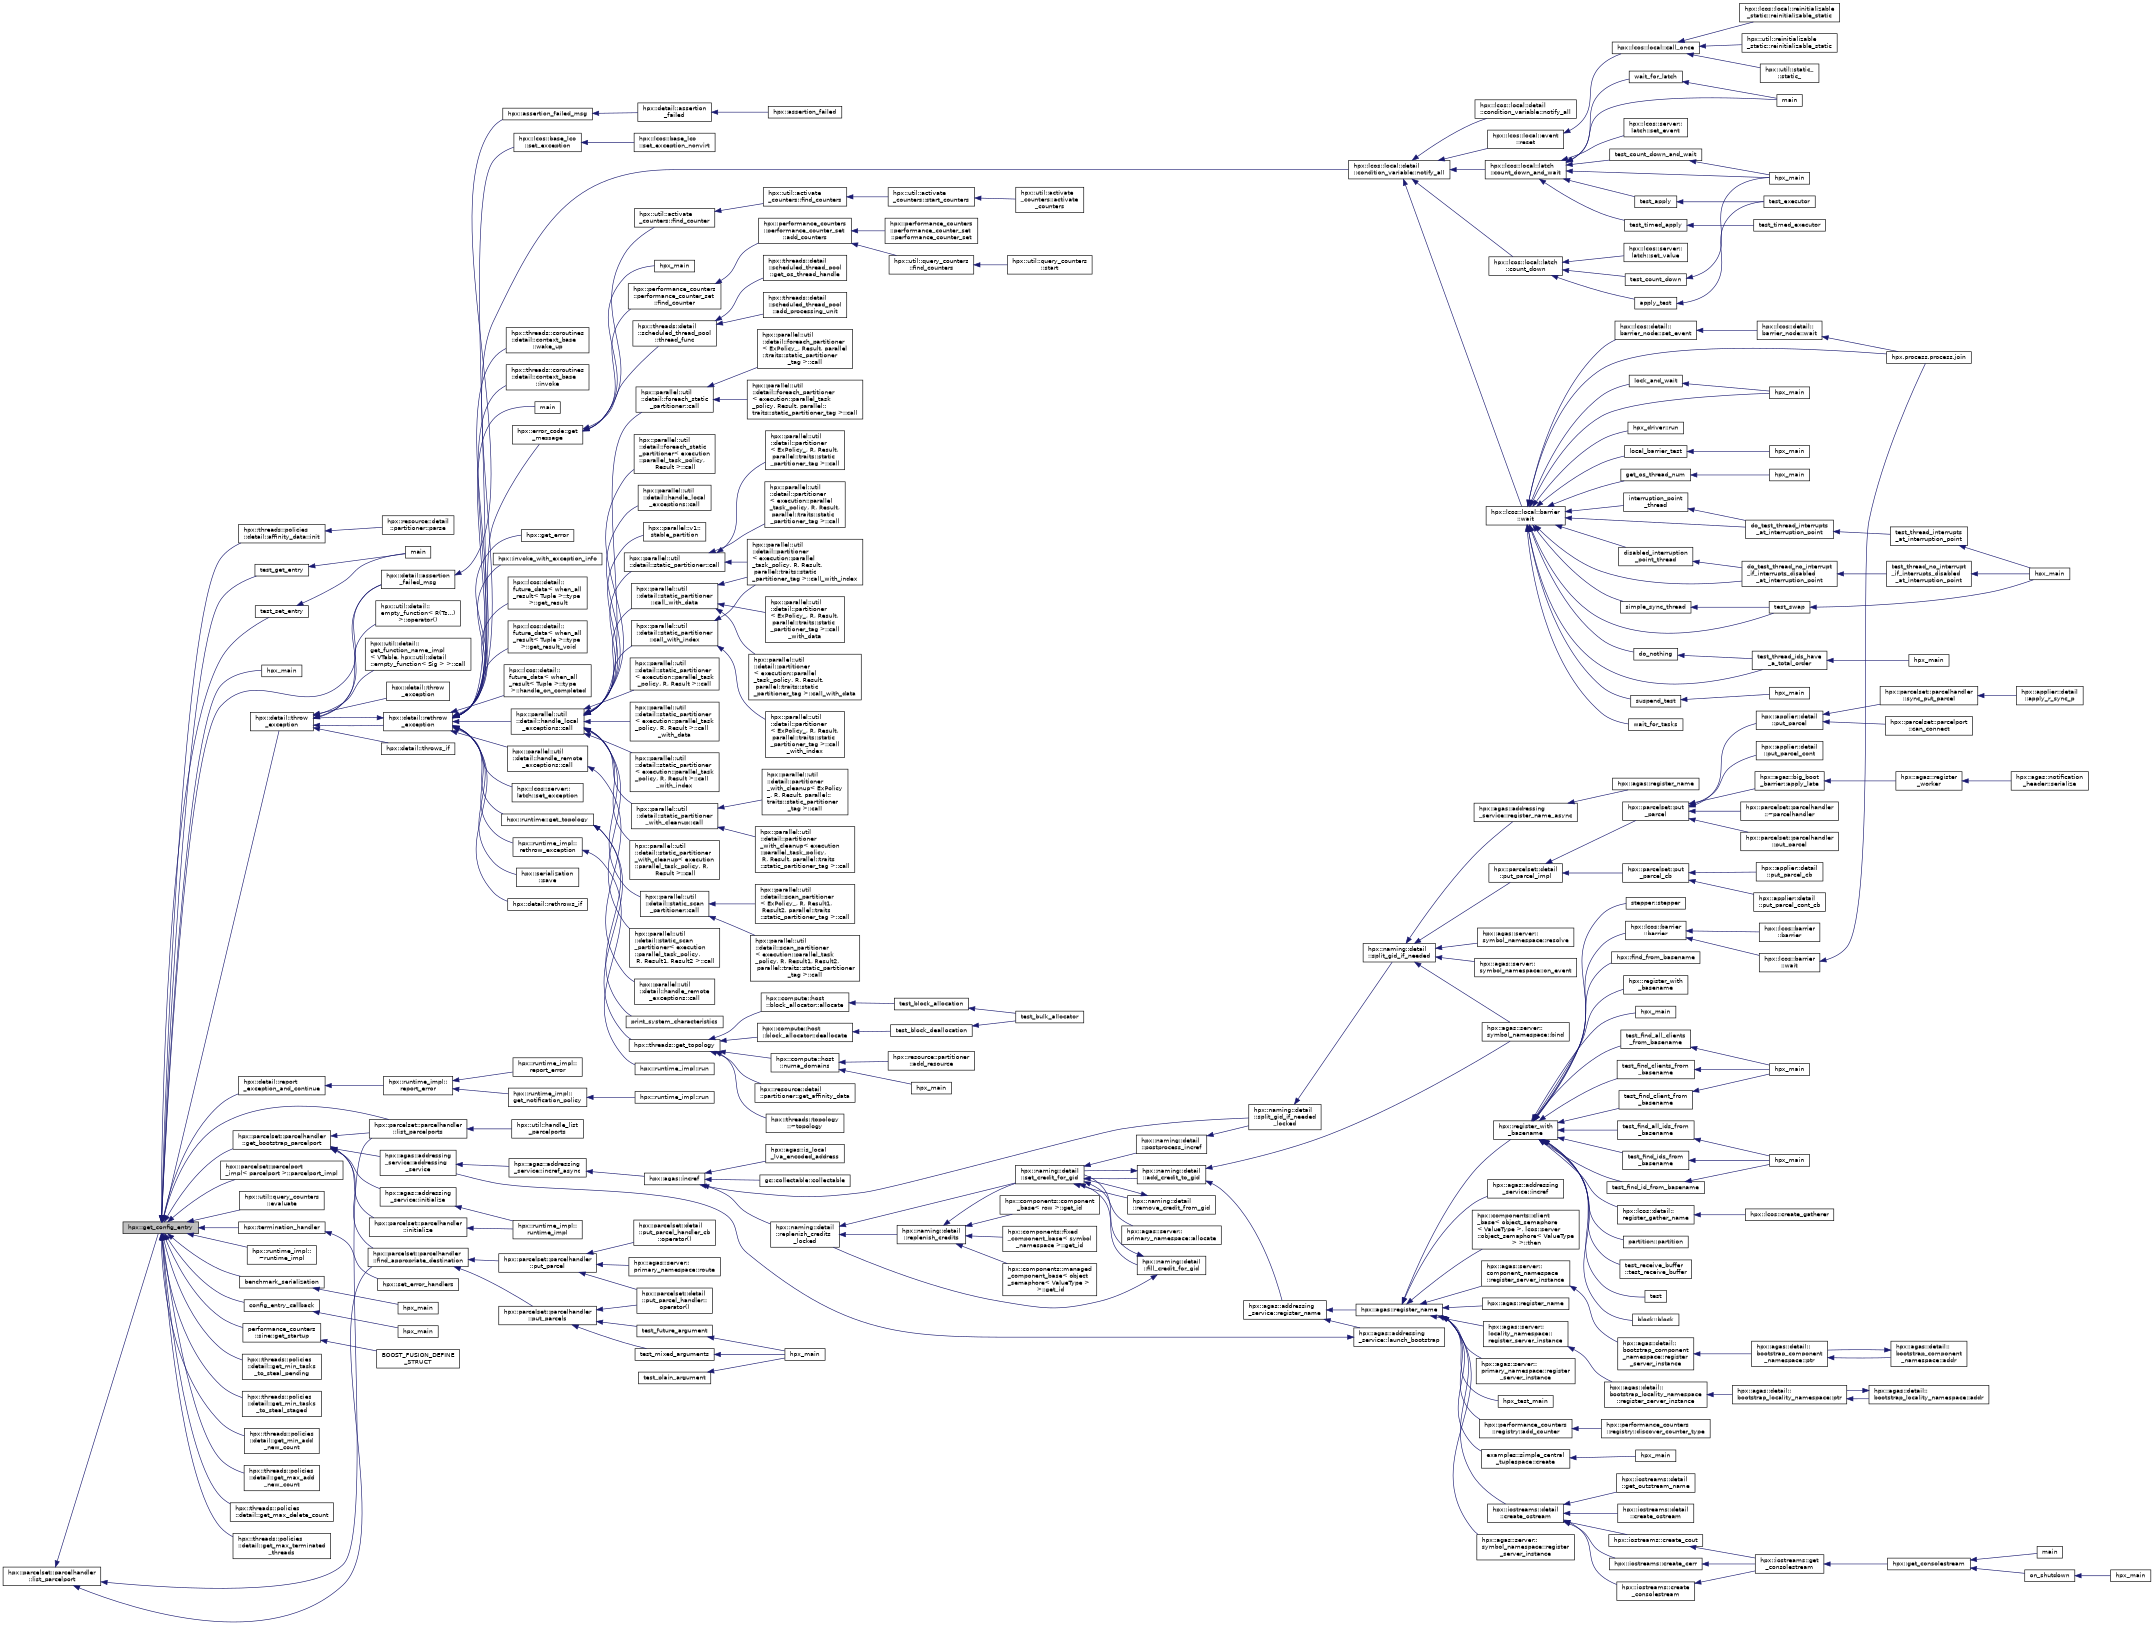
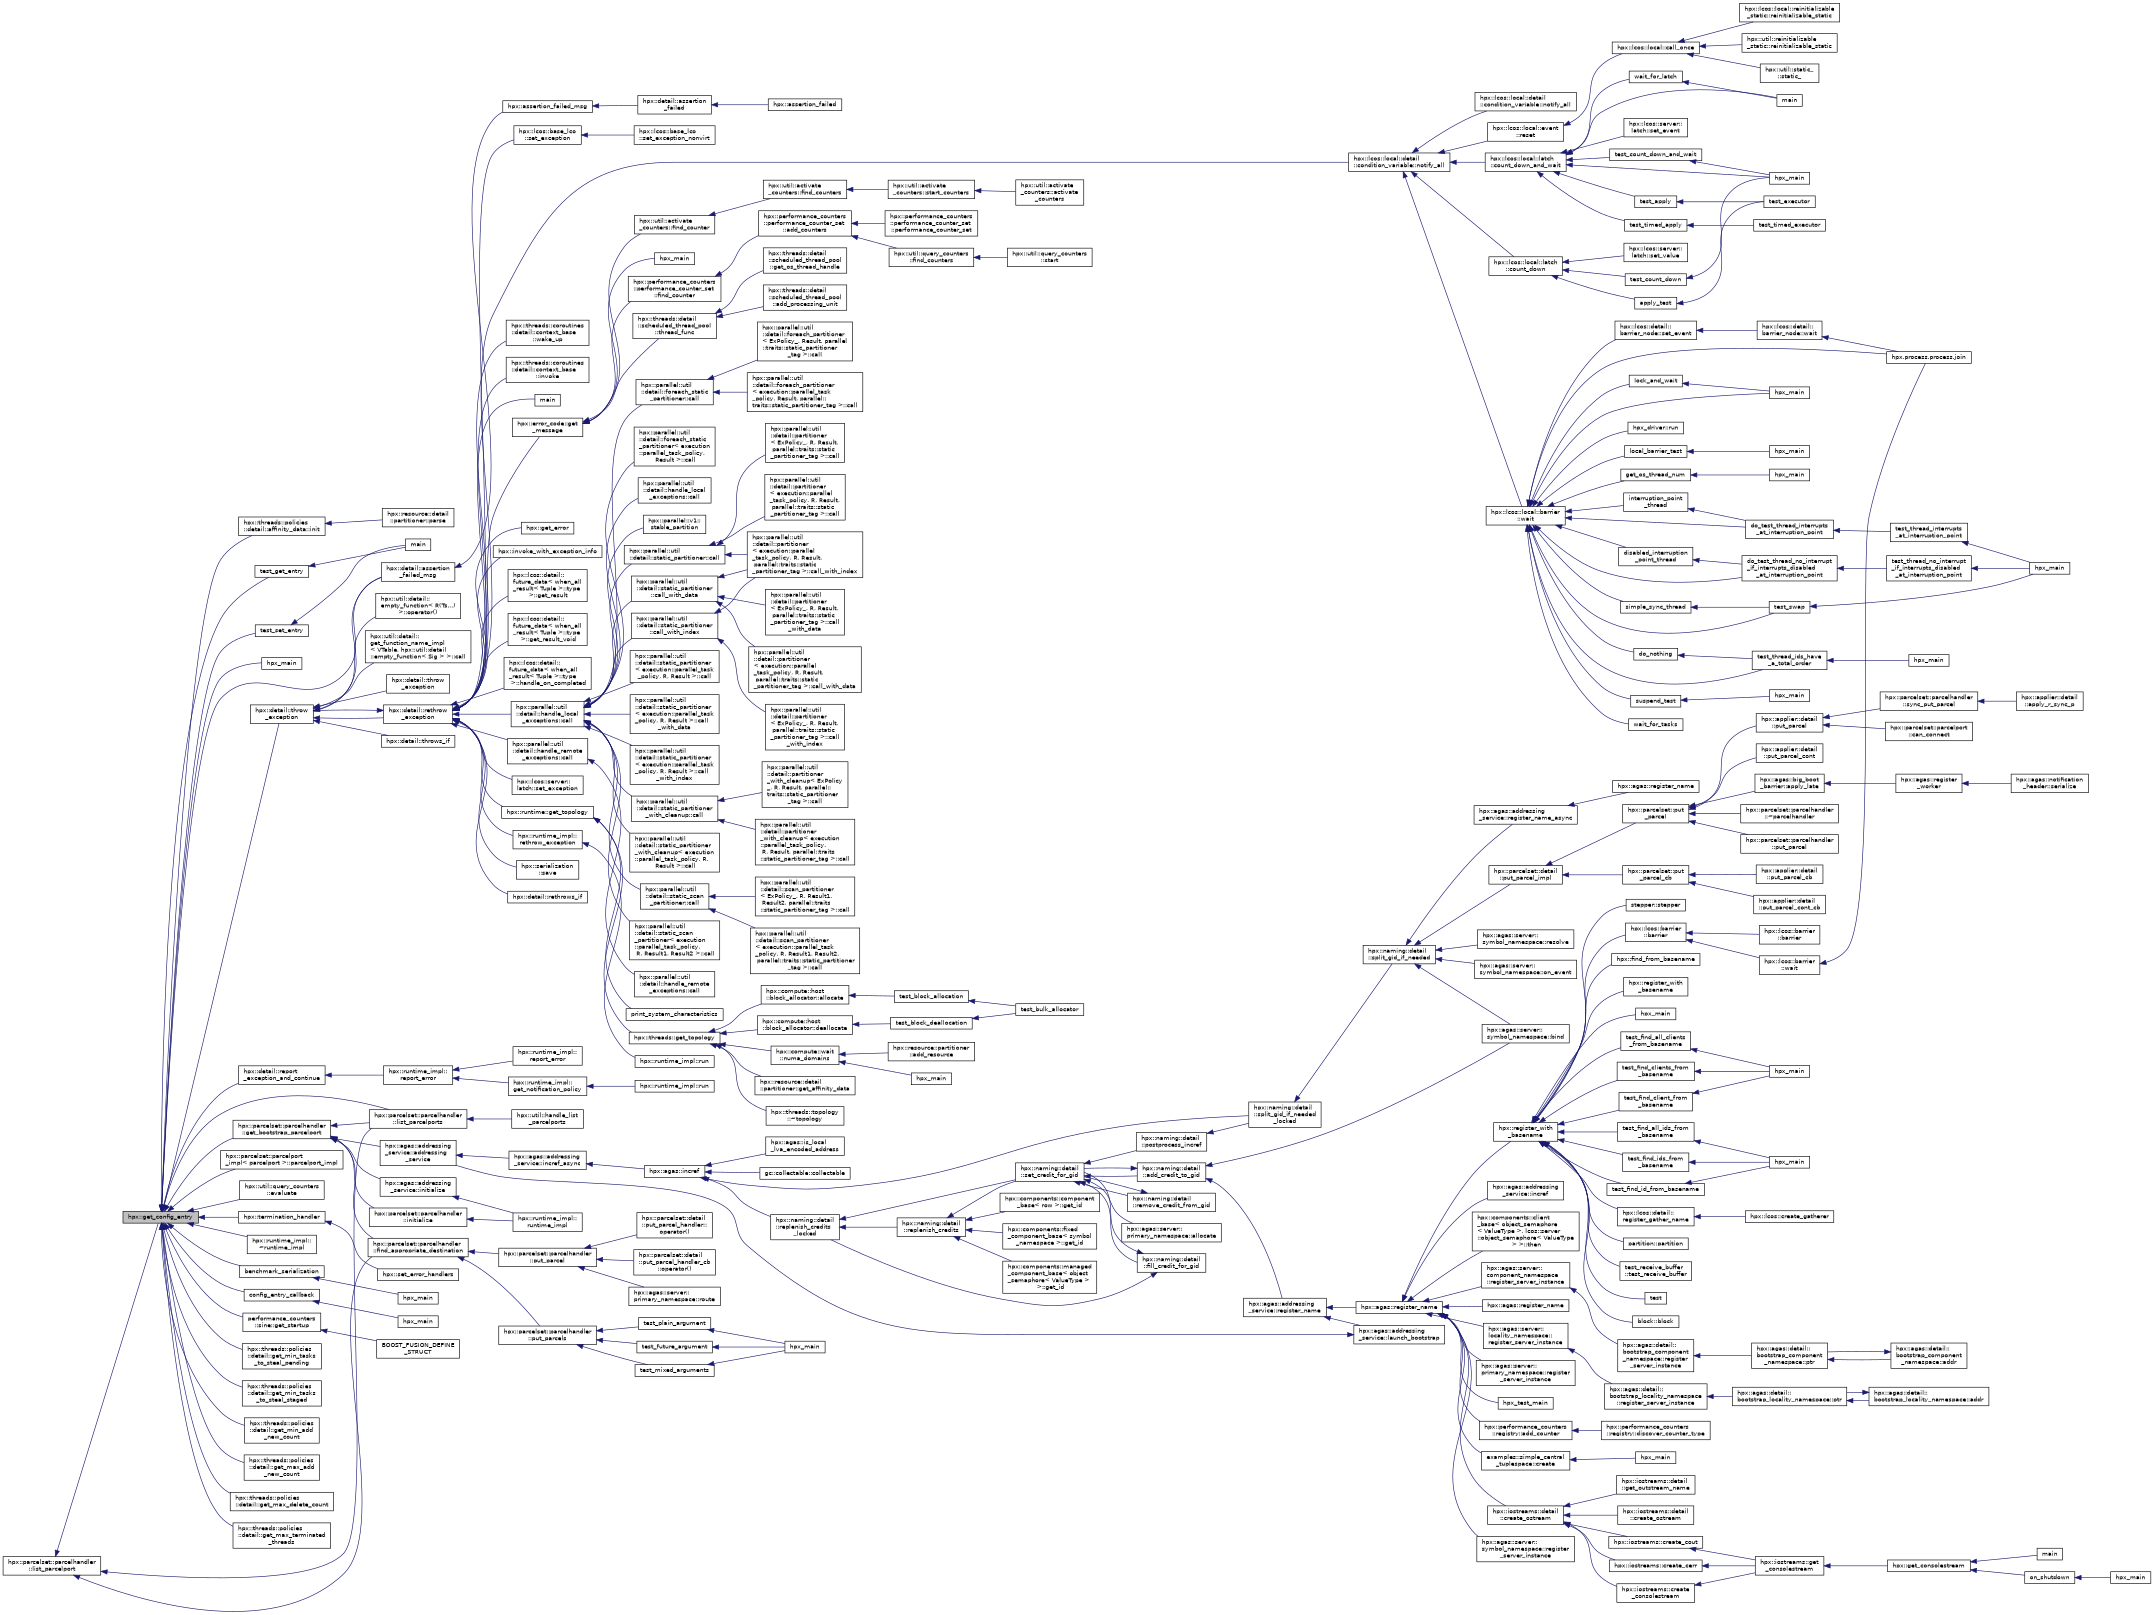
(805, 1063) -> (805, 1055)
(620, 1307) -> (621, 1329)
